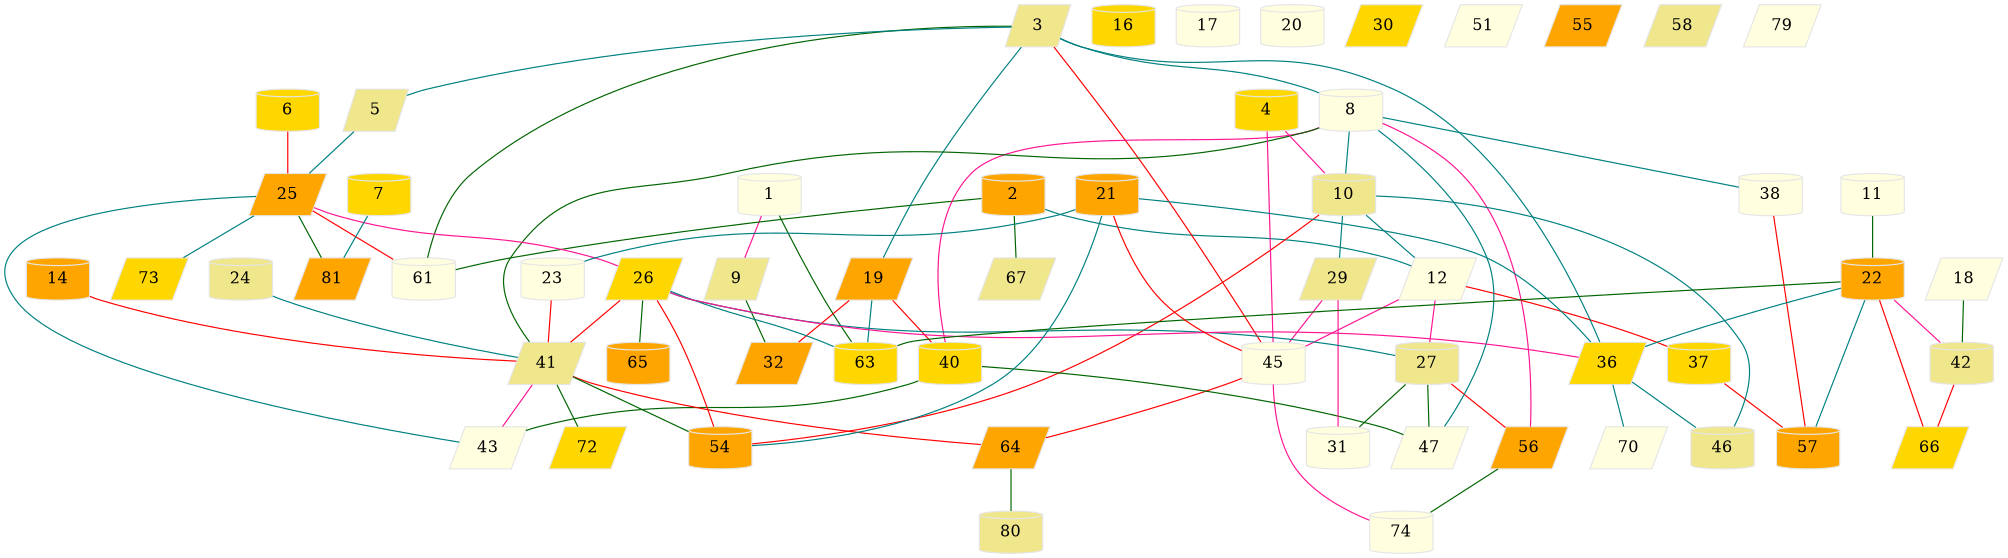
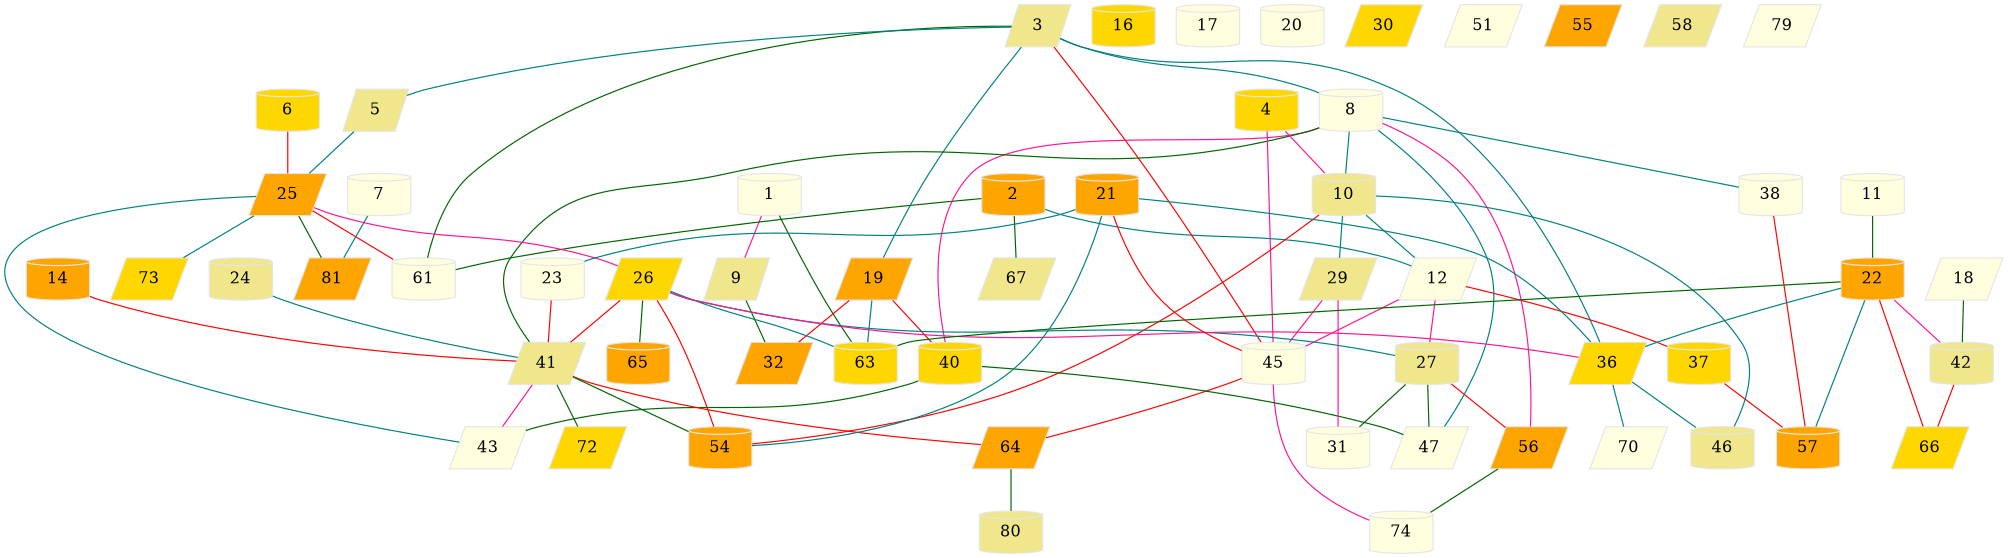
(379, 195) -> (379, 195)
